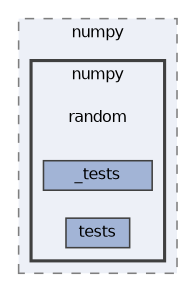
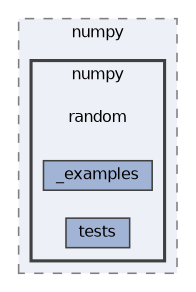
(98, 175) -> (98, 175)
